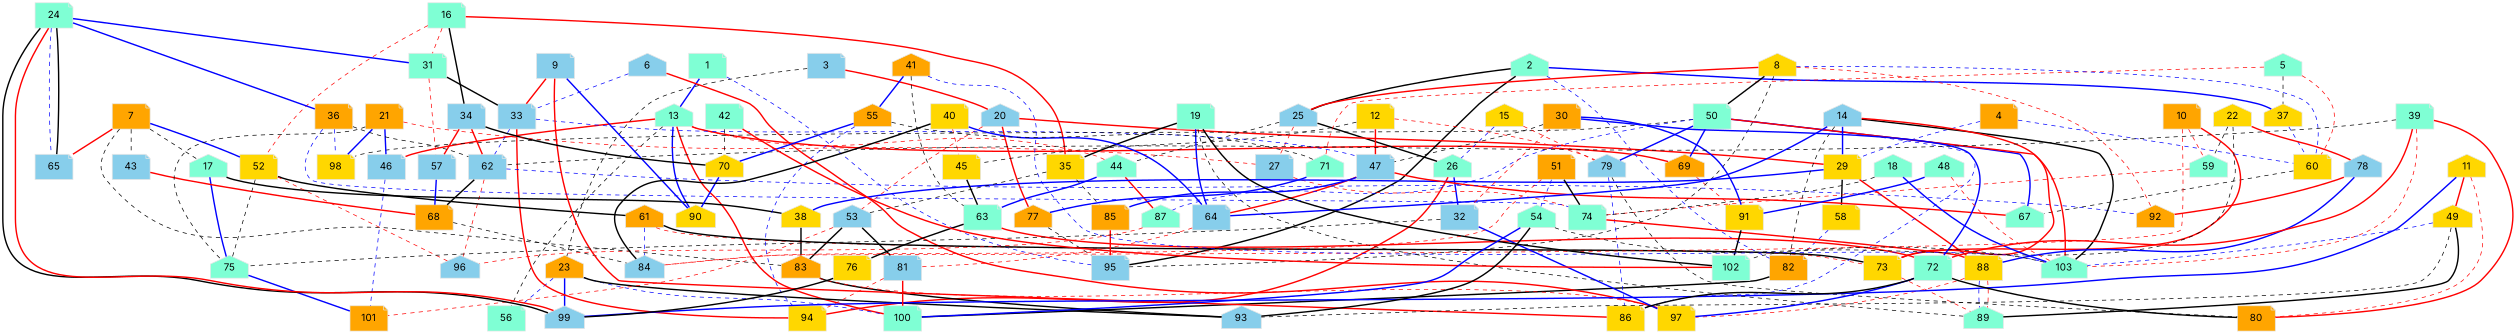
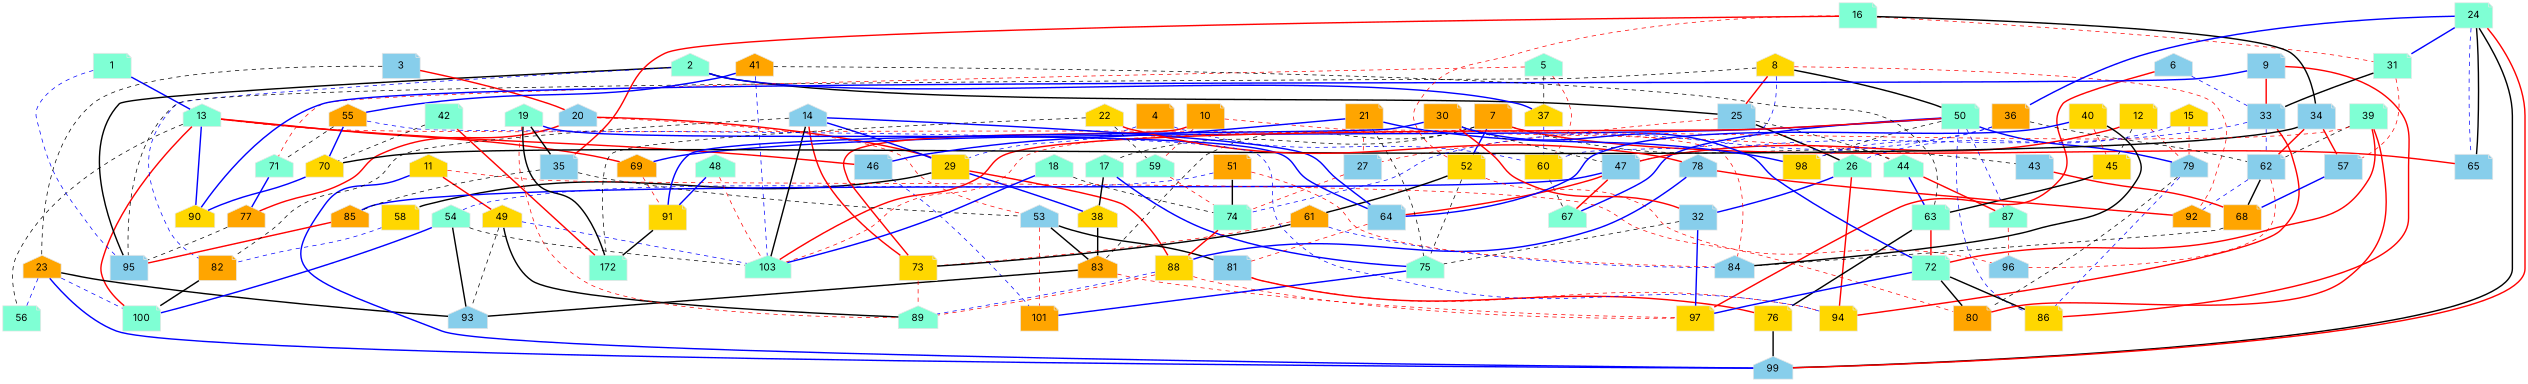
(1196, 116) -> (524, 116)
(1298, 116) -> (1737, 116)
(1065, 167) -> (559, 167)
(1505, 173) -> (1565, 195)
(1110, 217) -> (350, 217)
(1731, 268) -> (608, 268)
(1555, 275) -> (604, 290)
(903, 298) -> (1502, 299)
